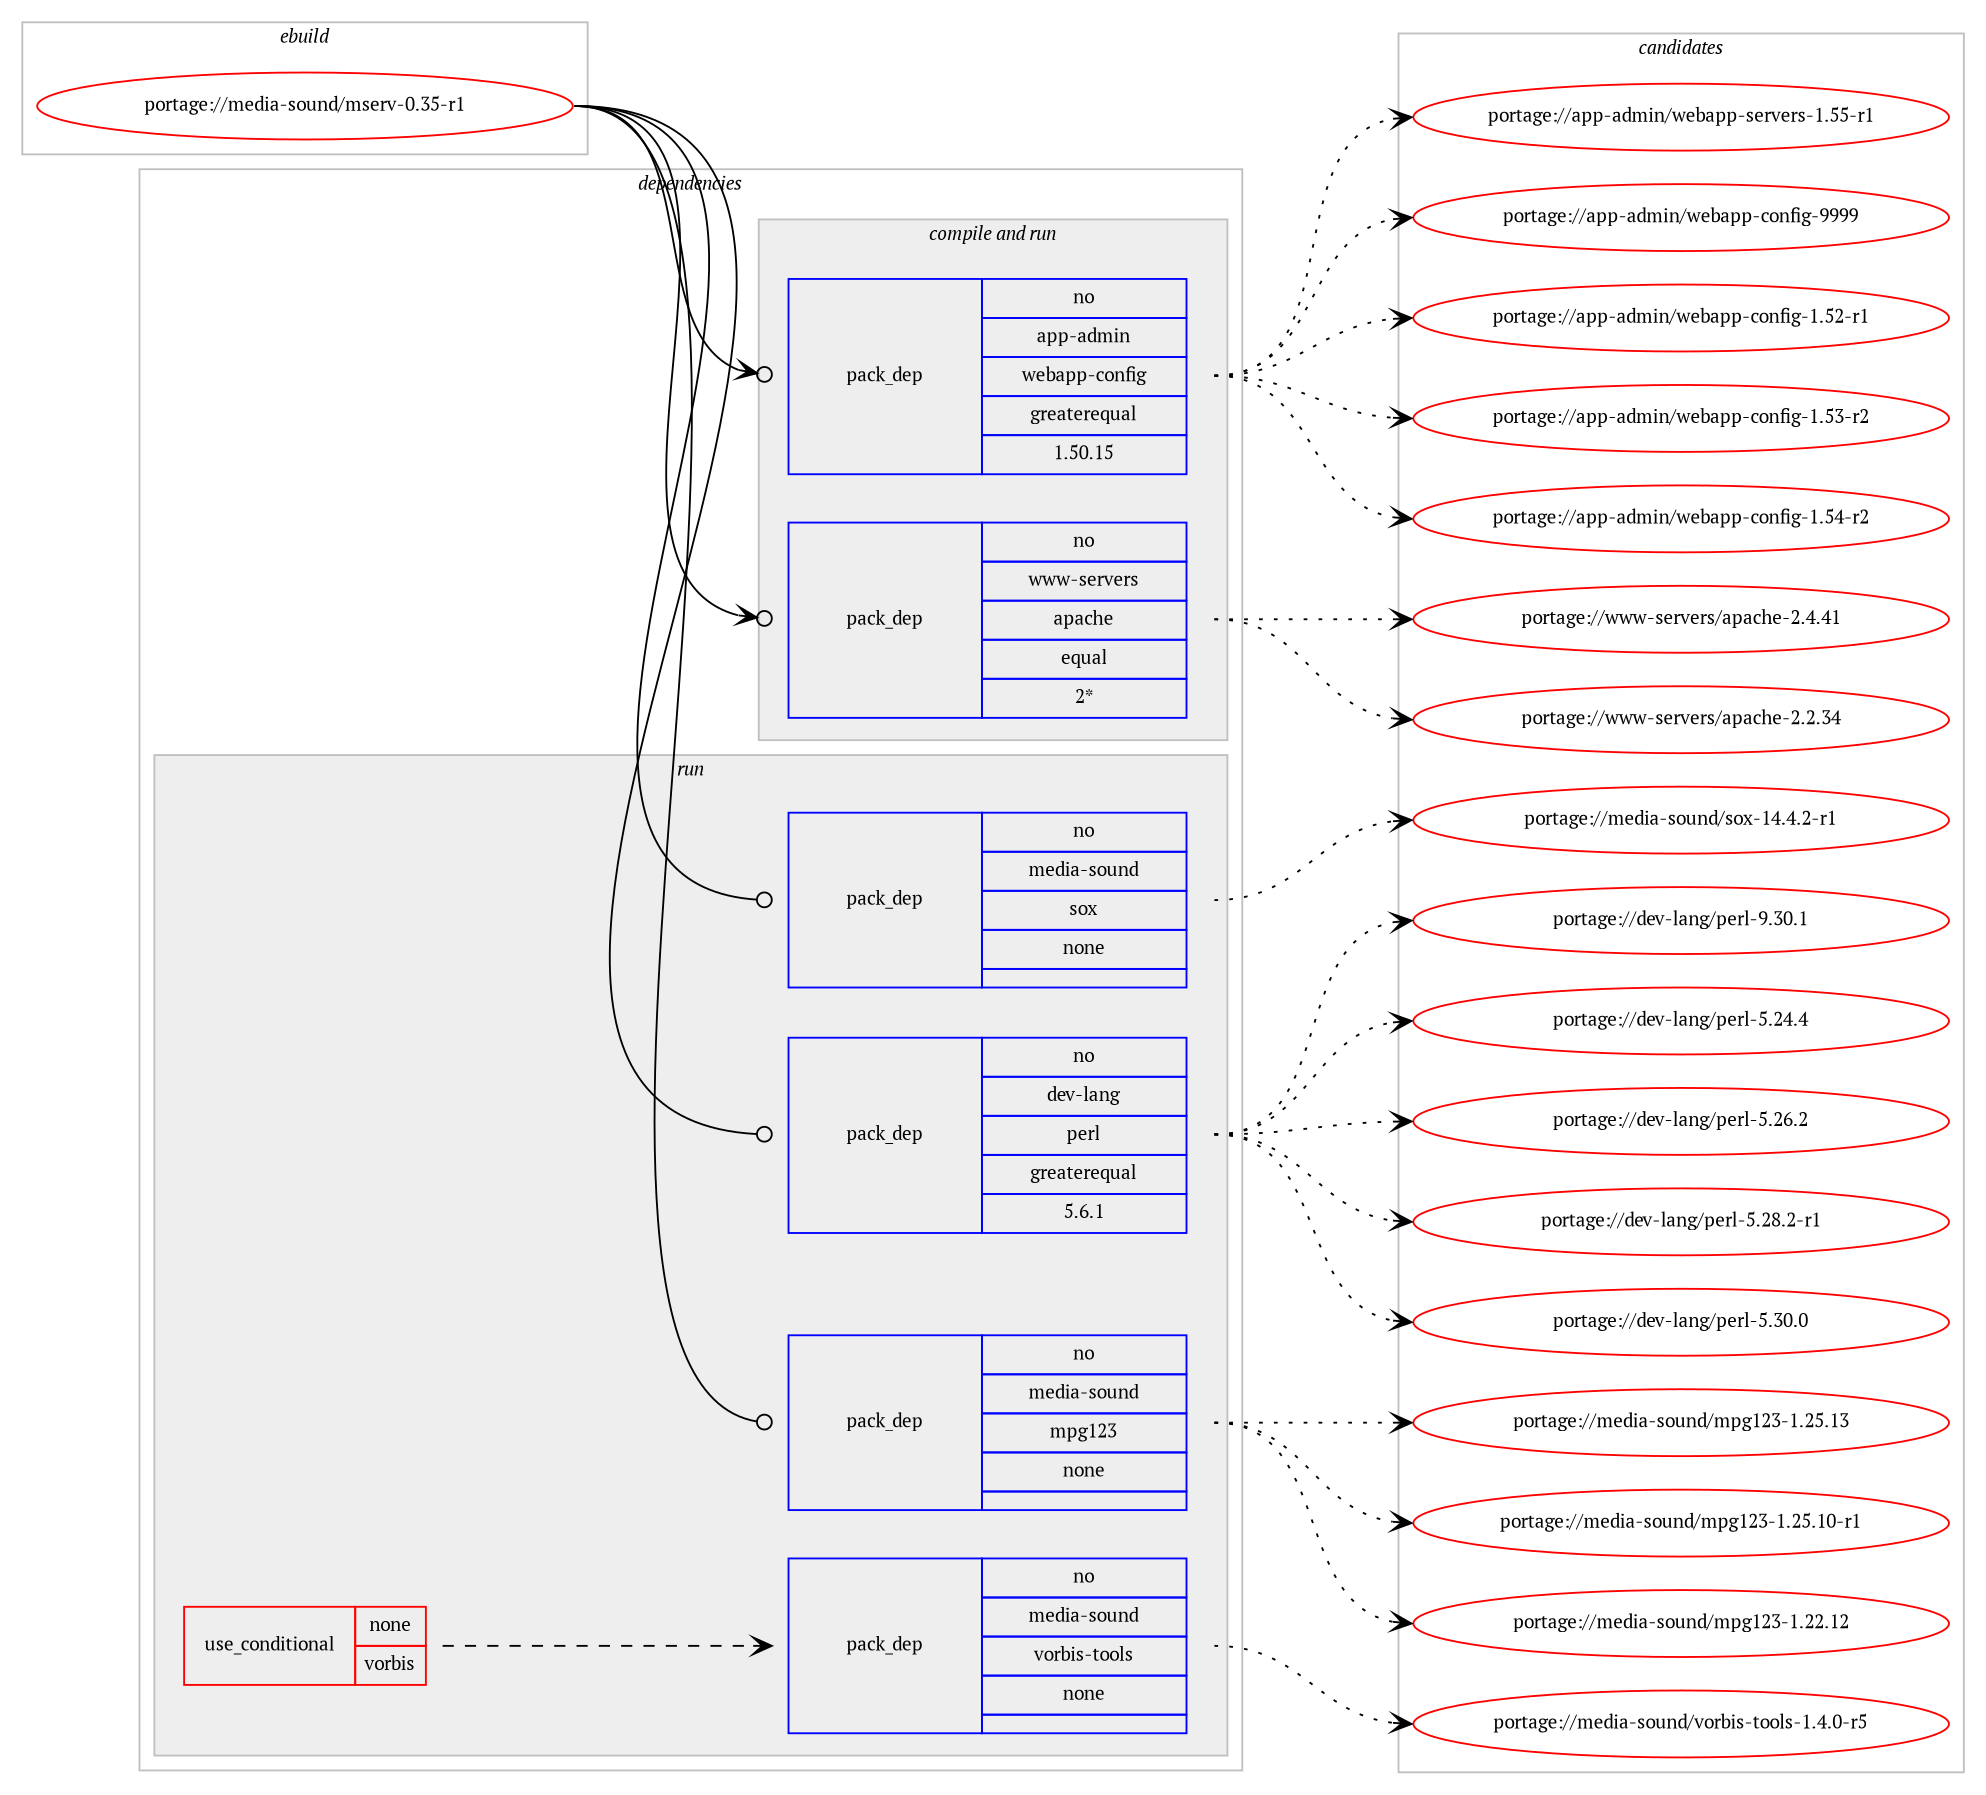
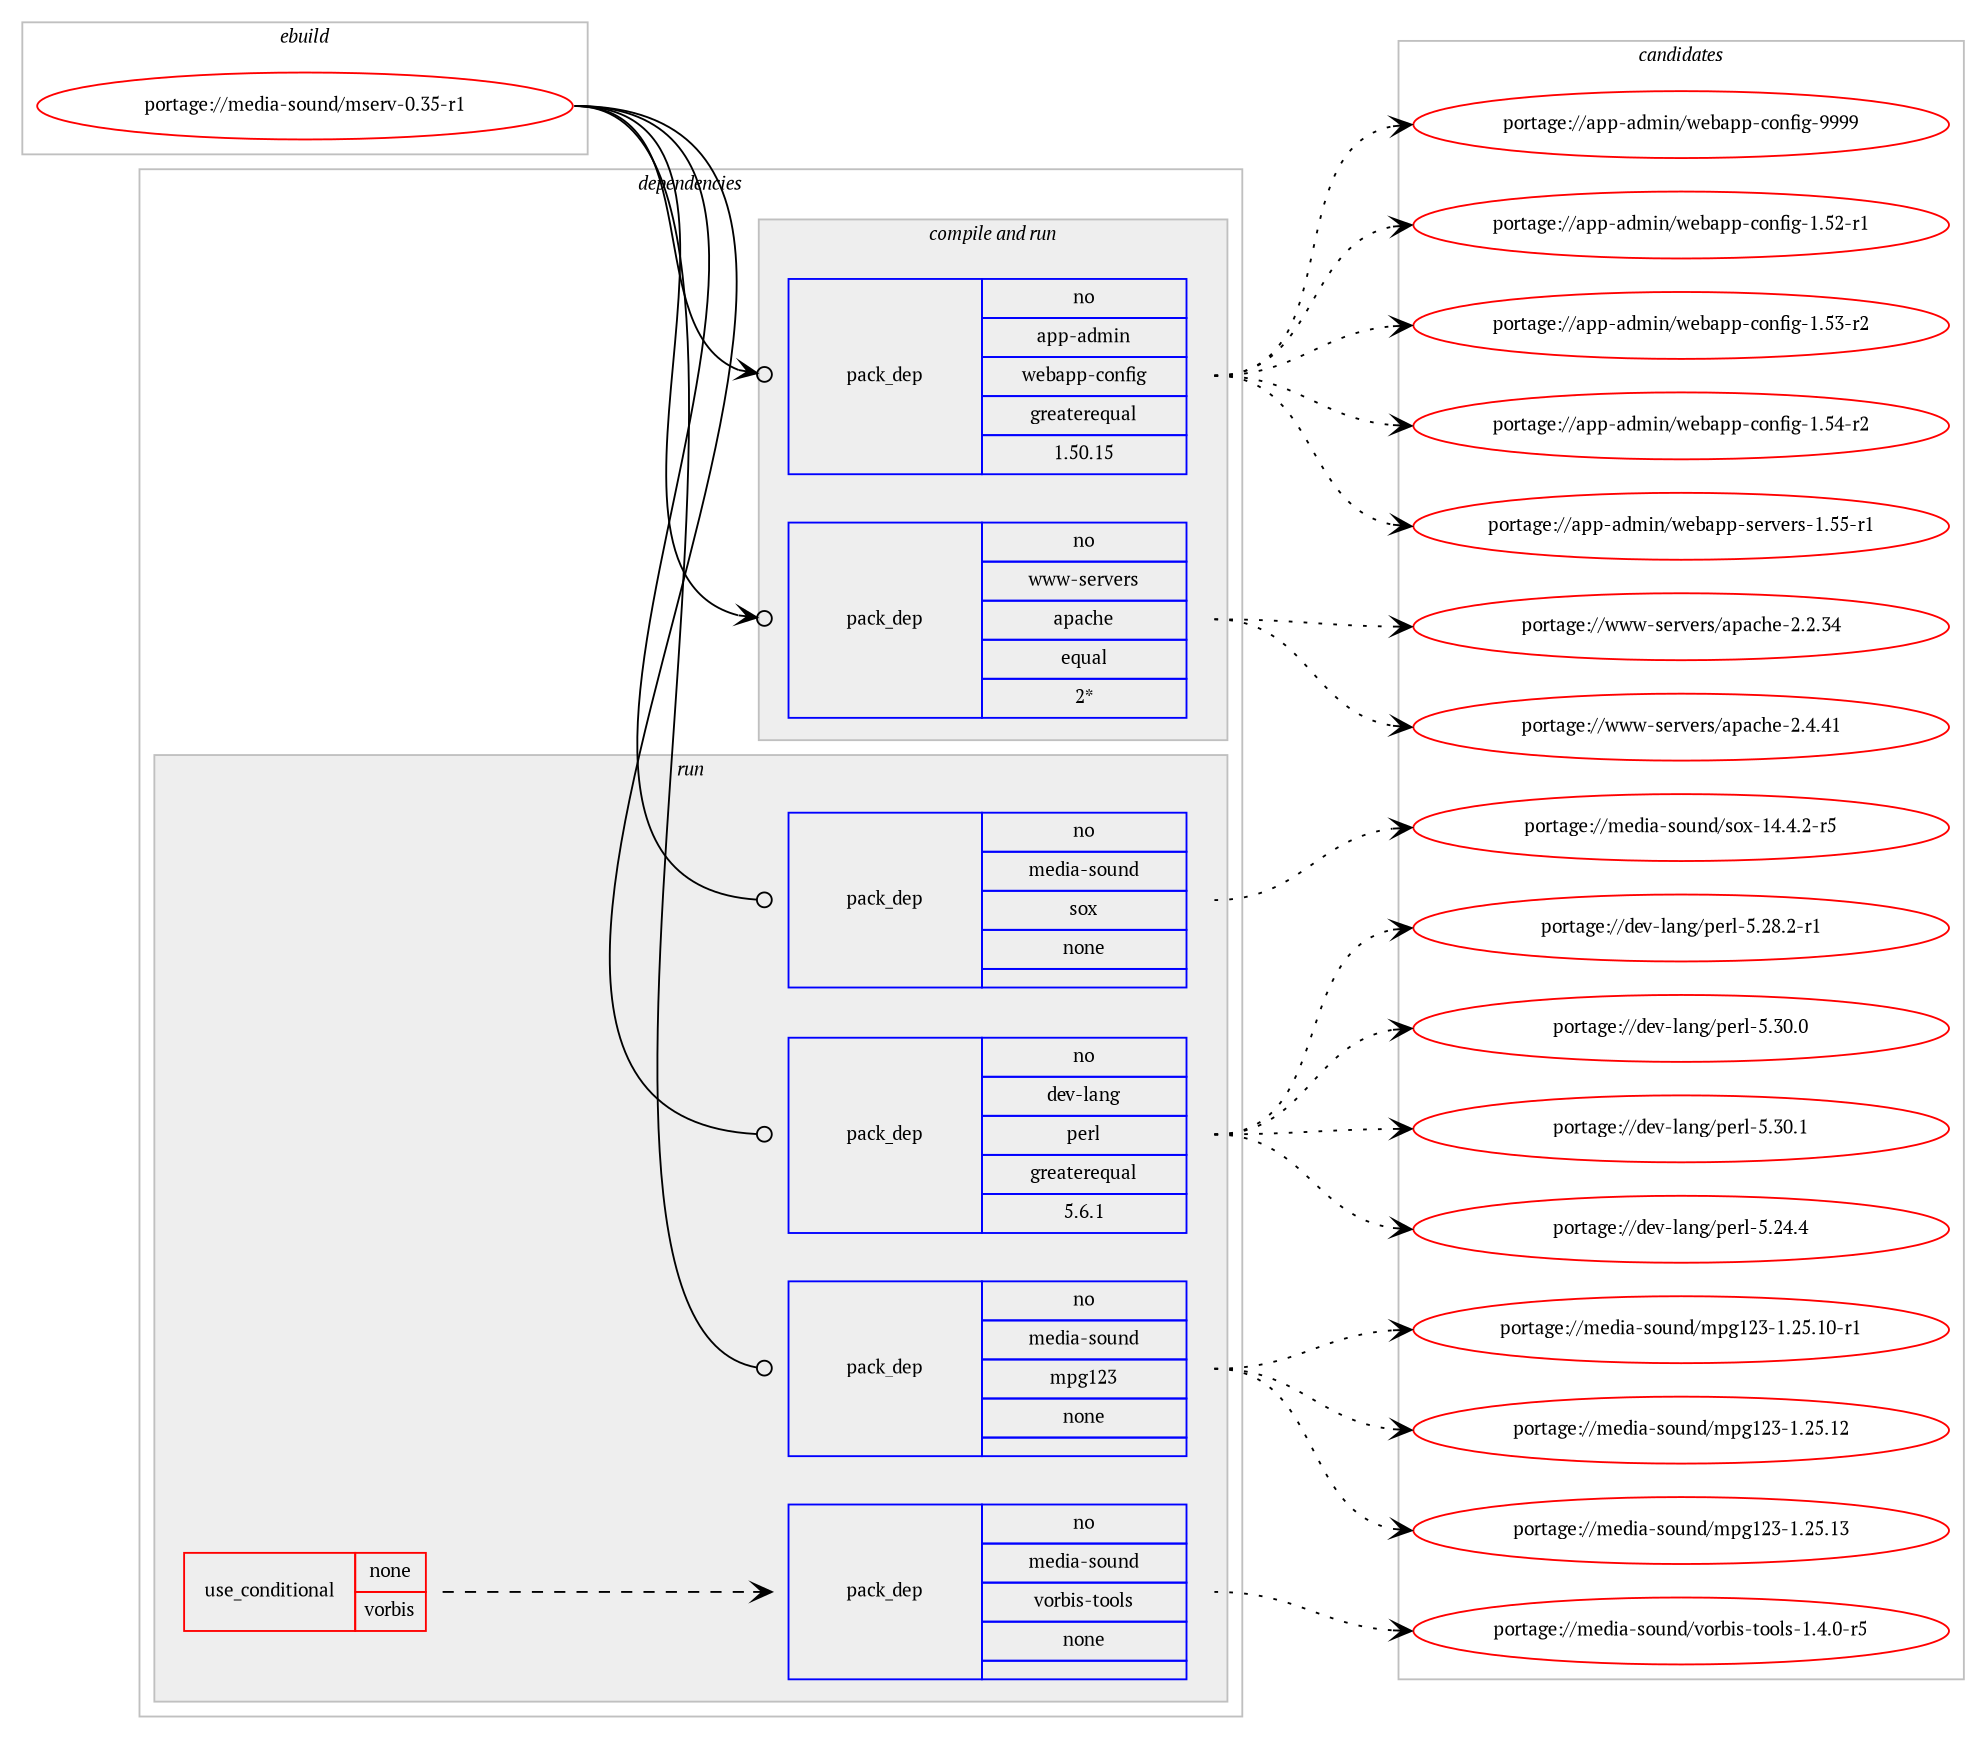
(1681, 820) -> (1681, 828)
(1681, 921) -> (1681, 1129)
(1681, 1121) -> none
(1681, 1624) -> (1681, 1430)
